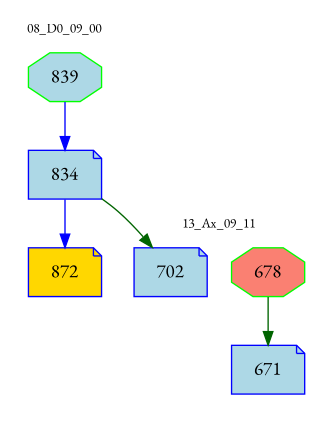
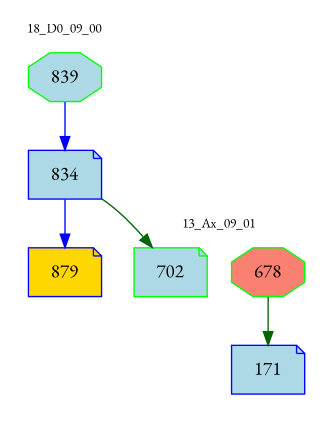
(64, 29) -> (64, 29)
(219, 224) -> (219, 224)
(65, 272) -> (65, 272)
(171, 272) -> (171, 272)
(268, 370) -> (268, 370)
